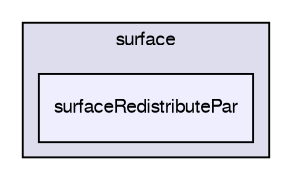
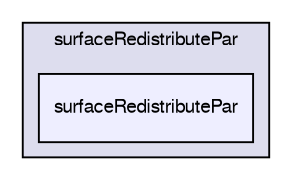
(146, 41) -> (146, 41)
